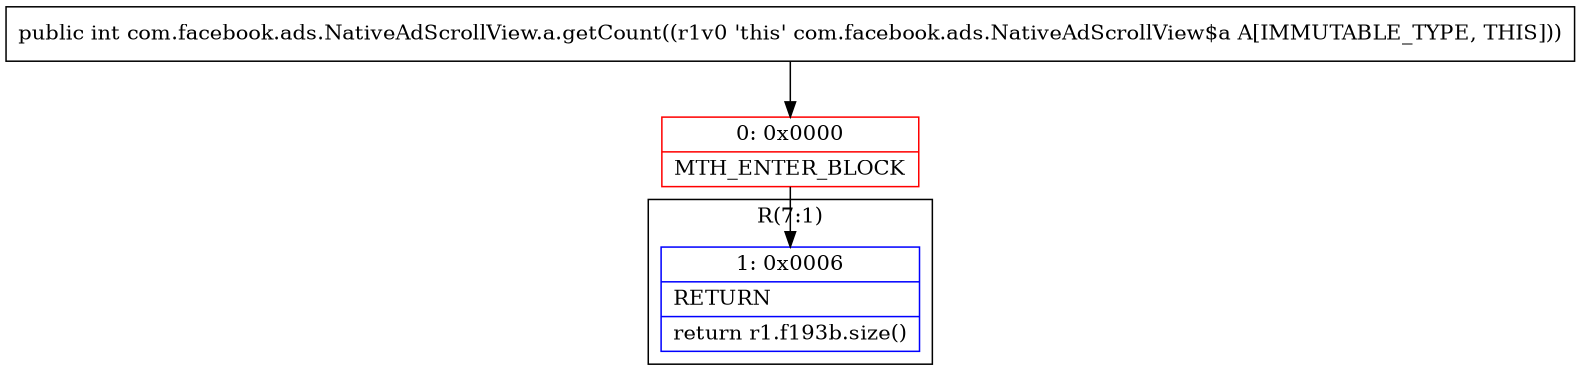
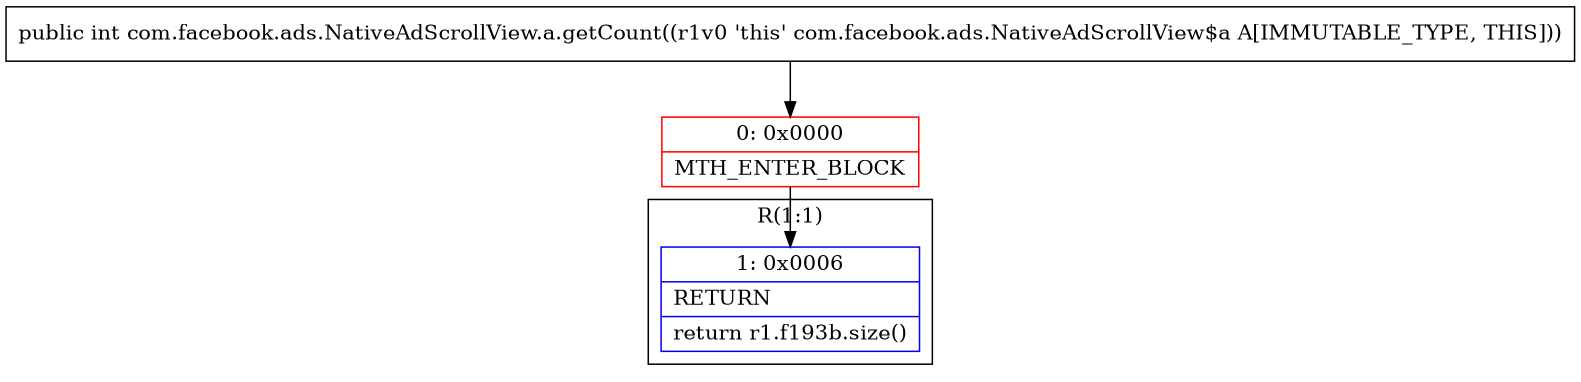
(790, 217) -> (790, 217)
